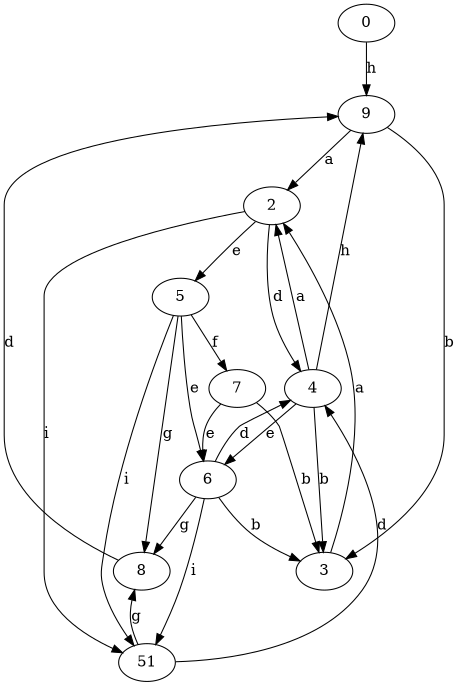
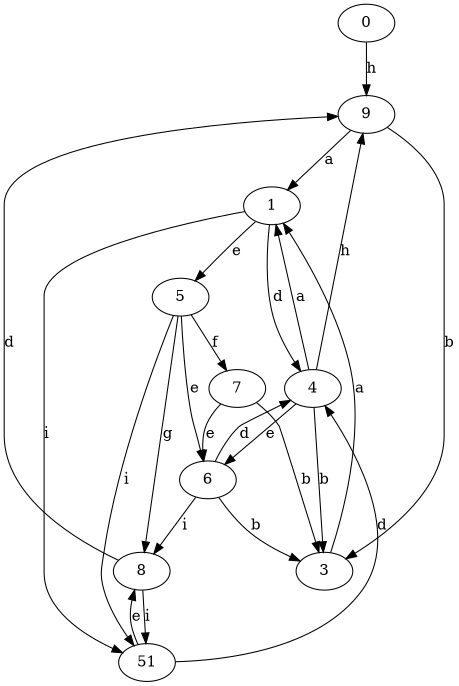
(272, 206) -> (272, 206)
(185, 526) -> (185, 526)
(187, 568) -> (144, 612)
(136, 617) -> (136, 617)
